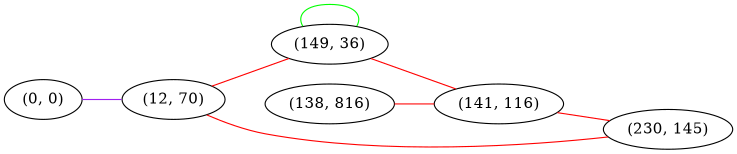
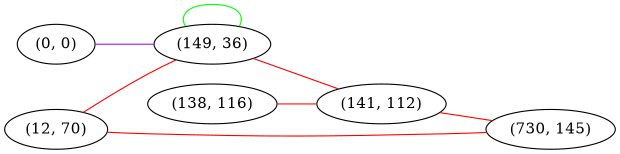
(102, 99) -> (125, 44)
(330, 104) -> (212, 104)
(499, 104) -> (382, 104)
(668, 129) -> (551, 129)
